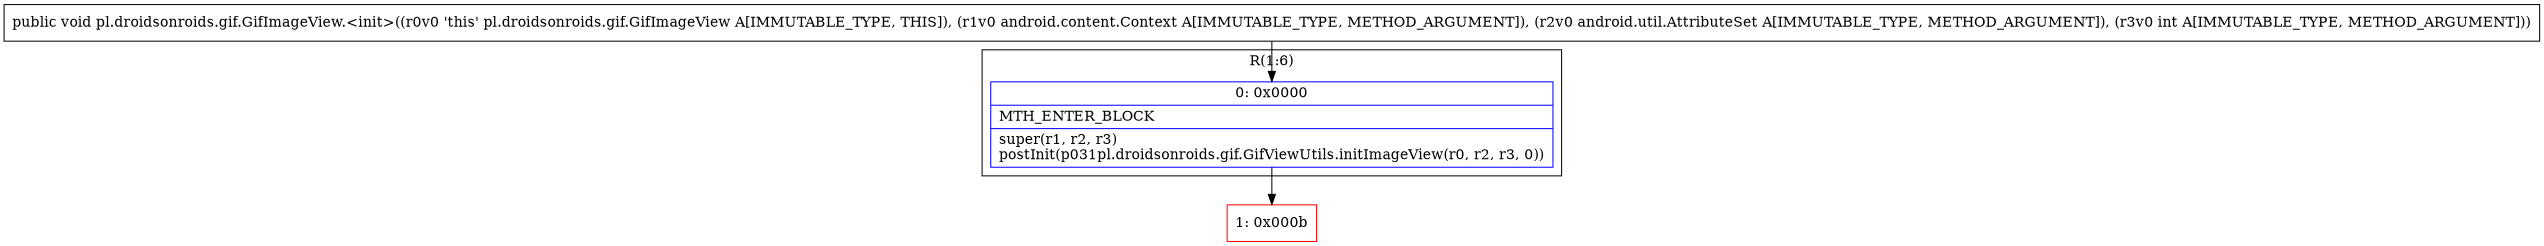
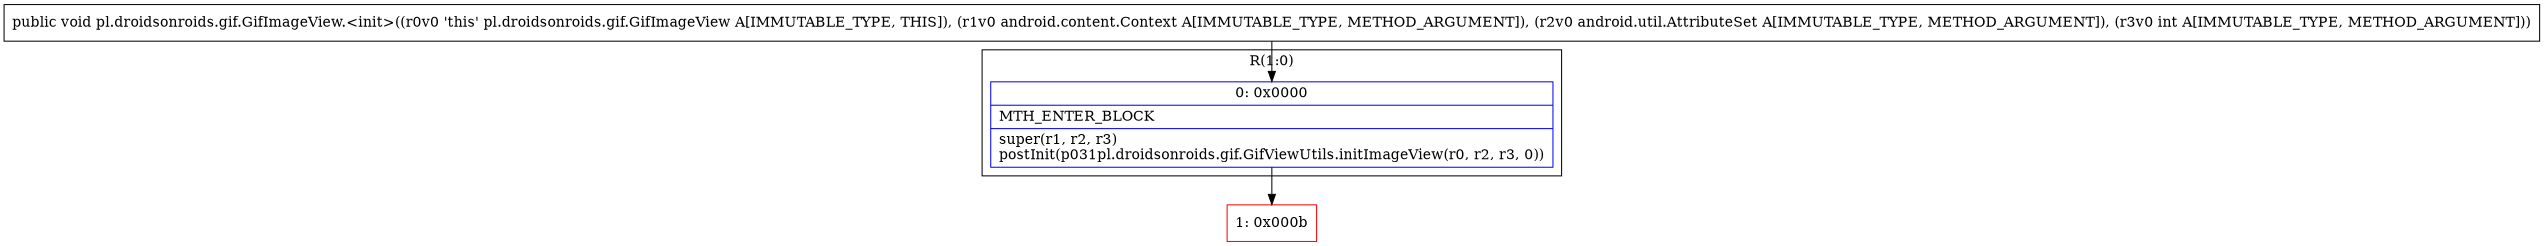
(1272, 62) -> (1272, 62)
